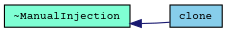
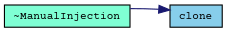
(156, 23) -> (144, 9)
